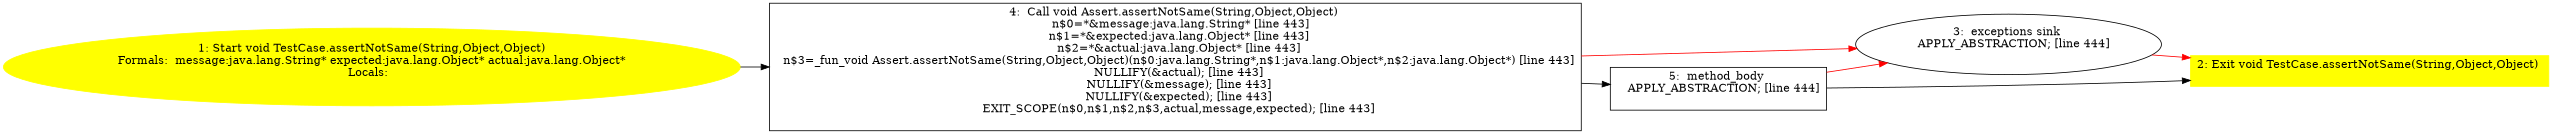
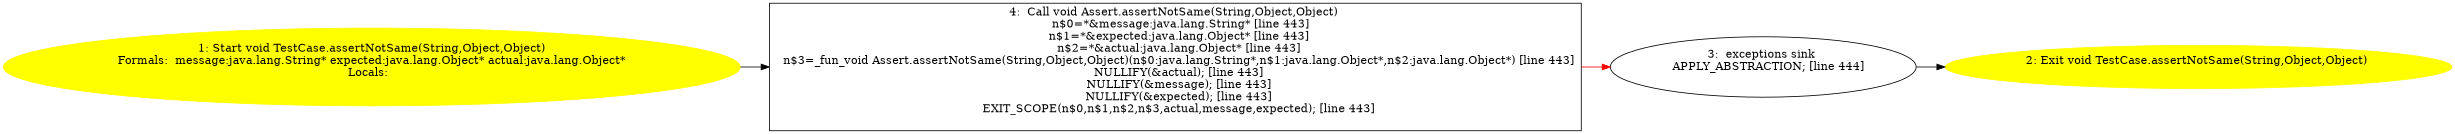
(2167, 56) -> (1927, 67)
(2370, 71) -> (2199, 67)
(1718, 89) -> none
